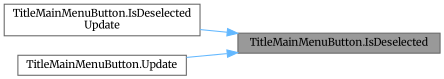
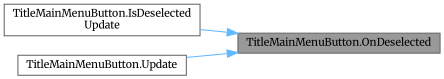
(339, 43) -> (339, 43)
